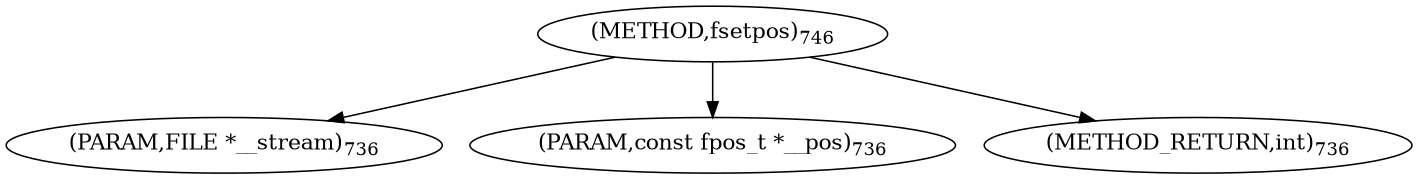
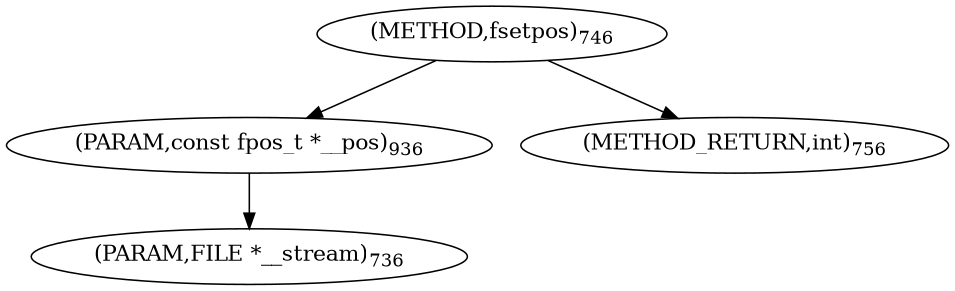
(479, 87) -> (249, 193)
(870, 143) -> (406, 143)
(1333, 143) -> (869, 143)
